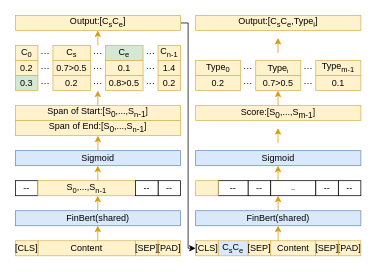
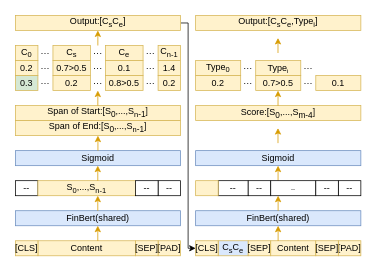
(124, 53) -> (124, 53)
(338, 68) -> none
(278, 113) -> (278, 113)
